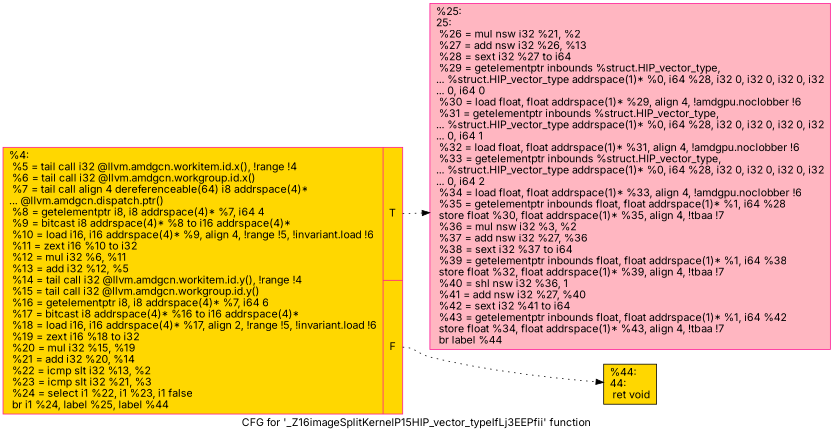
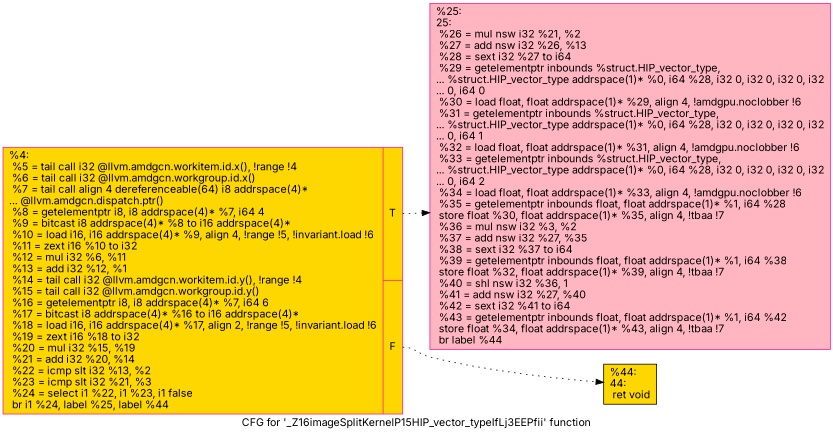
(512, 238) -> (512, 238)
(69, 269) -> (68, 269)
